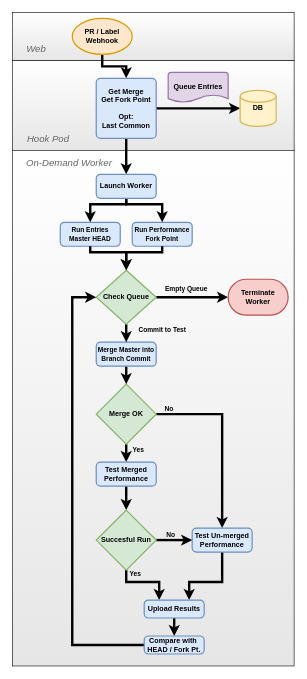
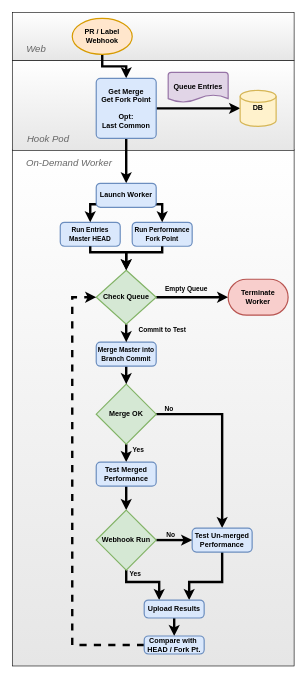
(126, 186) -> (126, 195)
(72, 499) -> (72, 499)
(126, 540) -> (126, 540)
